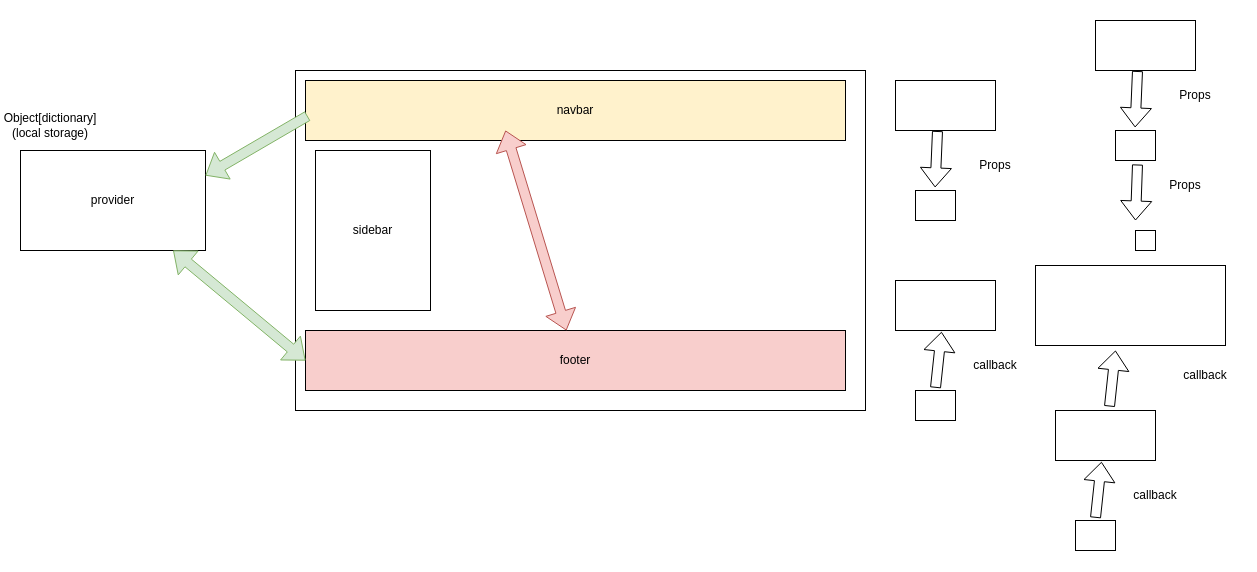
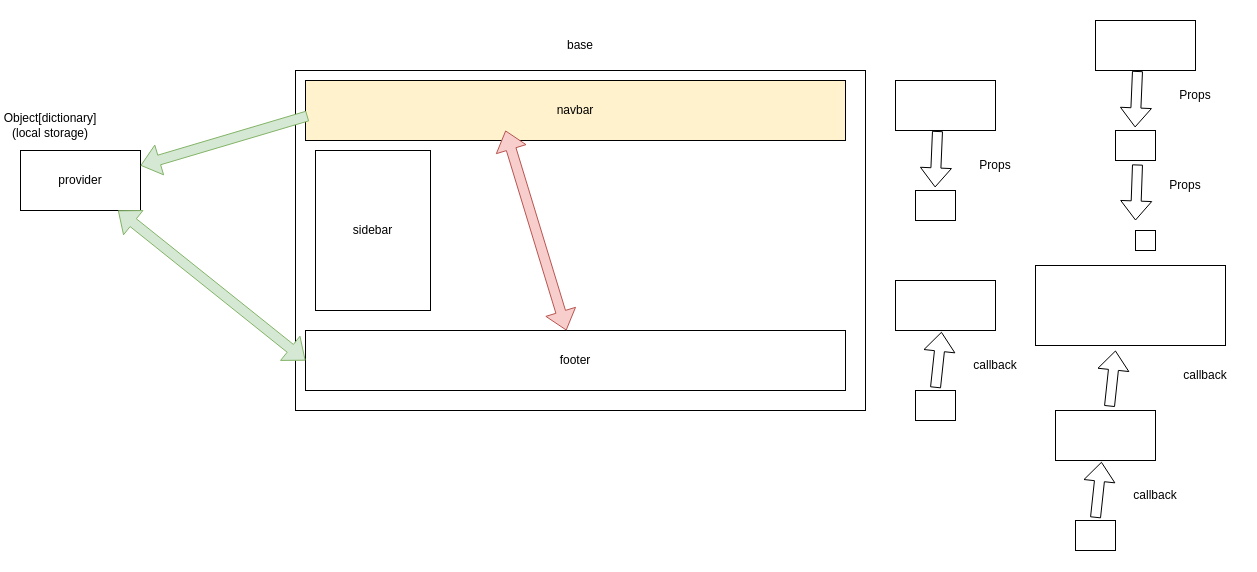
none -> (581, 46)
(113, 201) -> (81, 181)
(576, 361) -> (576, 361)
